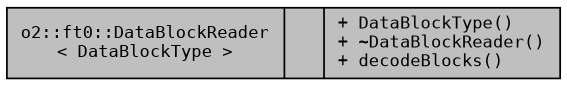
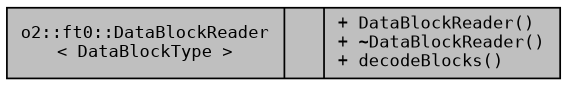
(427, 23) -> (437, 23)
